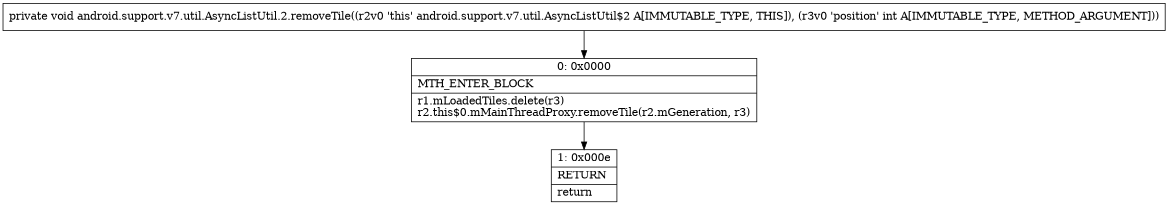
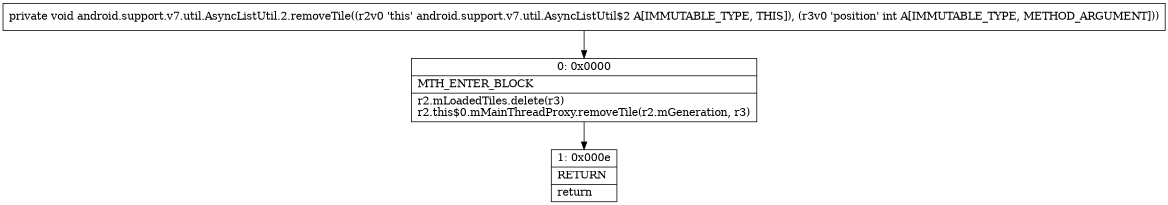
(491, 101) -> (491, 101)
